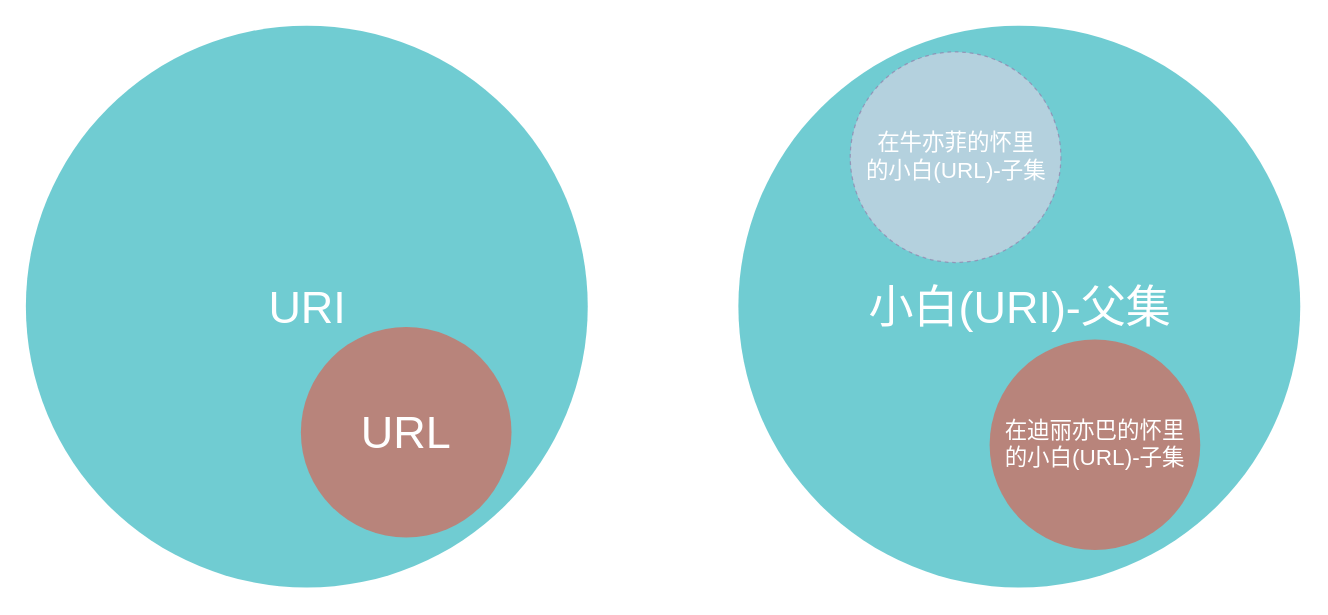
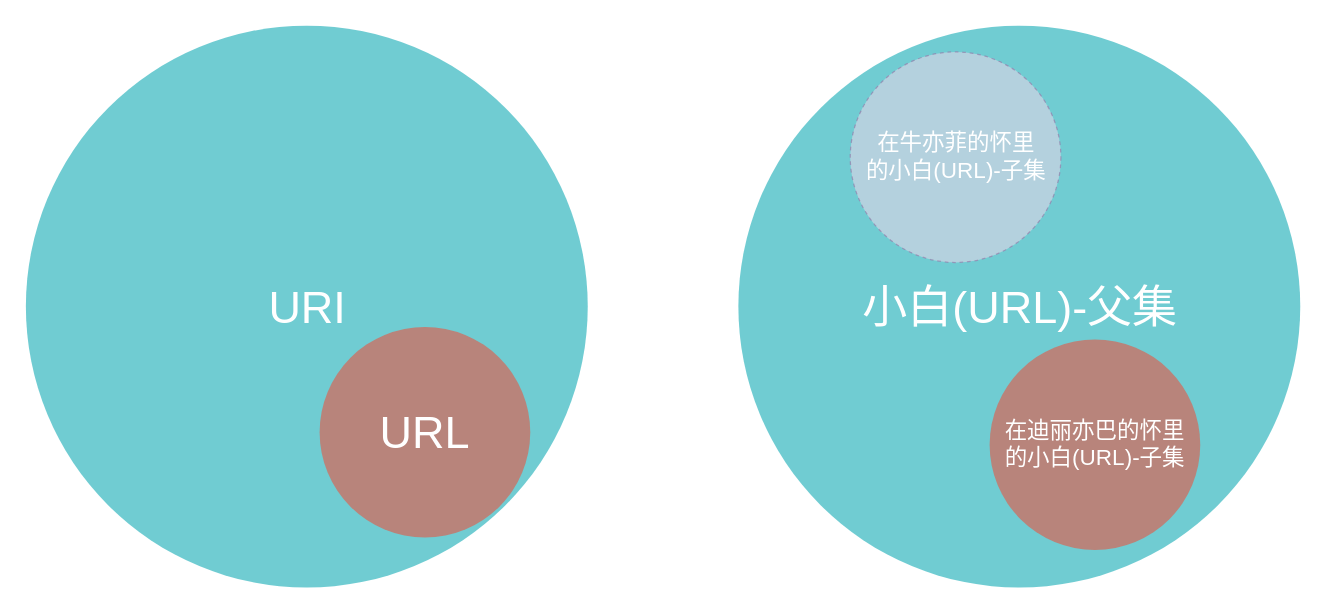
(1020, 307) -> (1020, 307)
(406, 432) -> (425, 432)
